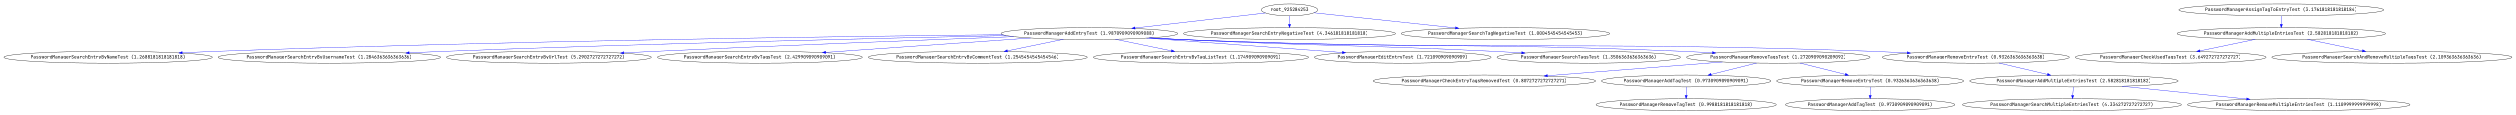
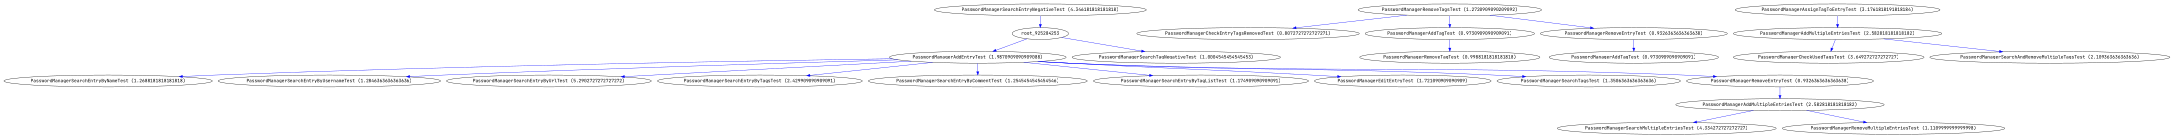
(2281, 10) -> (1838, 10)
(1290, 20) -> (1040, 20)
(1431, 46) -> none
